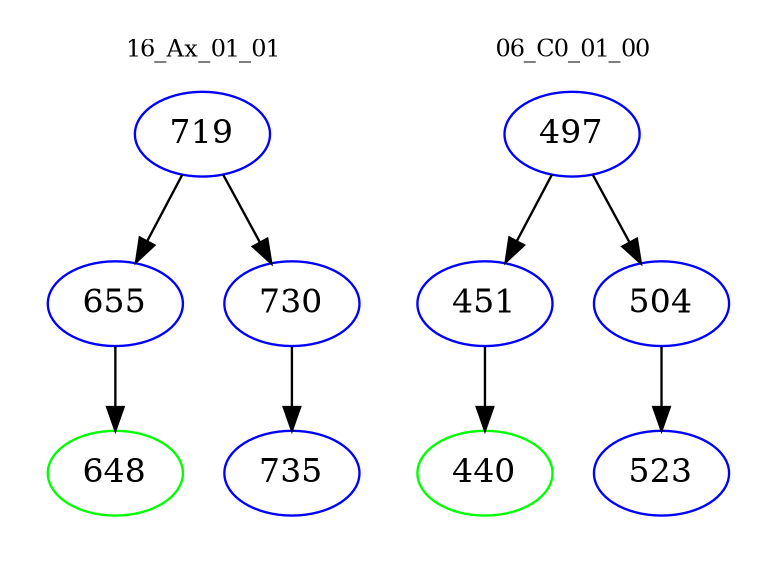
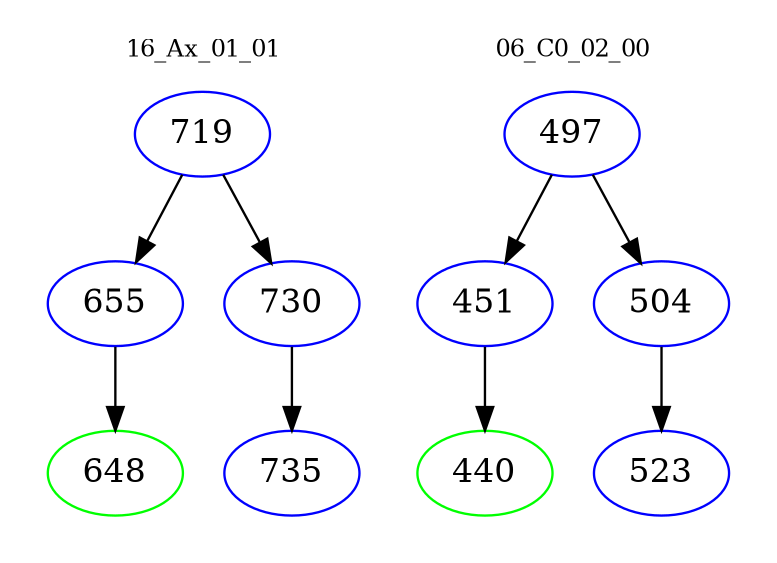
(573, 51) -> (573, 51)
